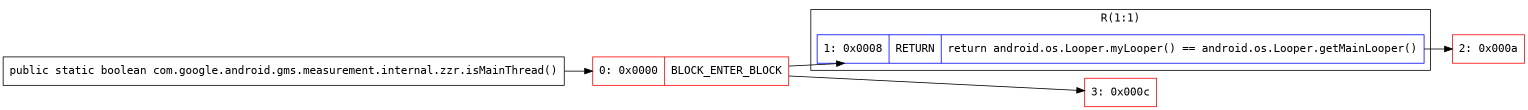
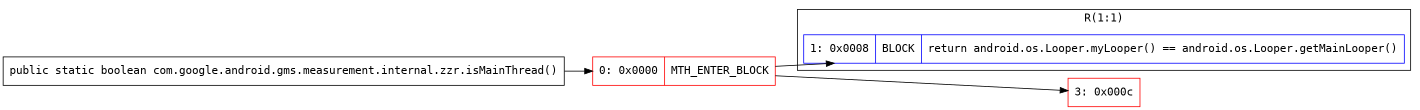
(915, 49) -> (899, 49)
(1488, 49) -> none
(727, 71) -> (720, 71)
